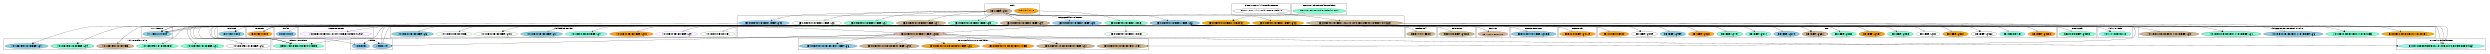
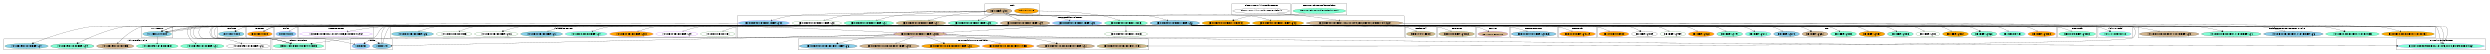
(479, 26) -> (157, 40)
(2287, 29) -> (2287, 29)
(1673, 34) -> (1673, 34)
(1984, 34) -> (1984, 34)
